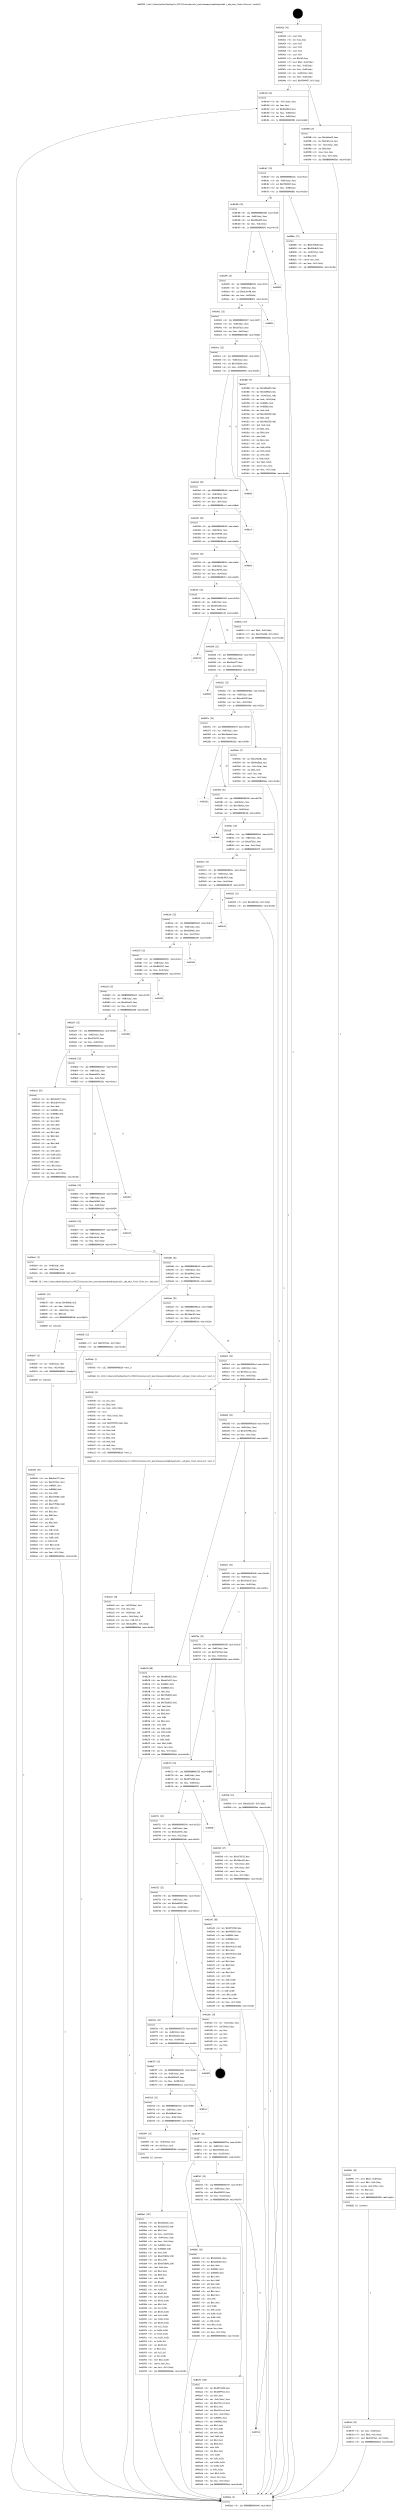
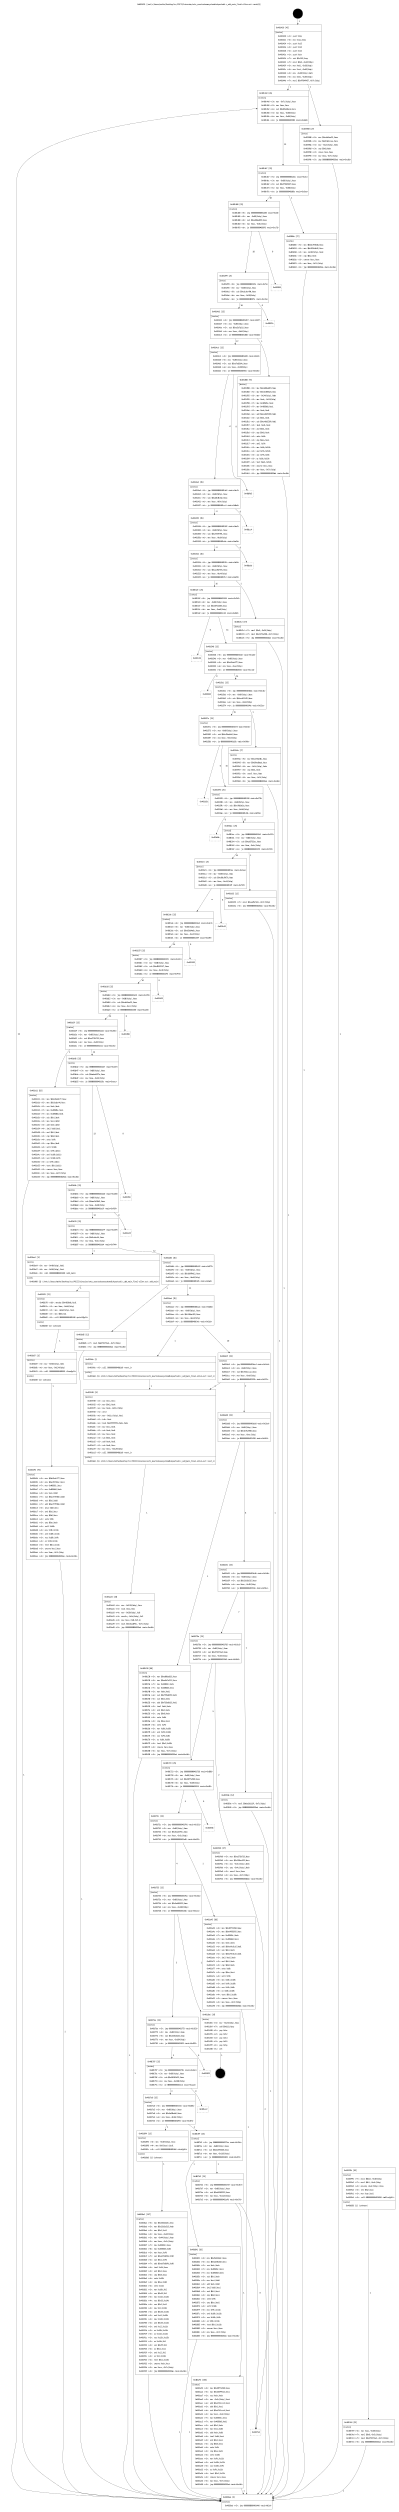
(292, 1351) -> (303, 1393)
